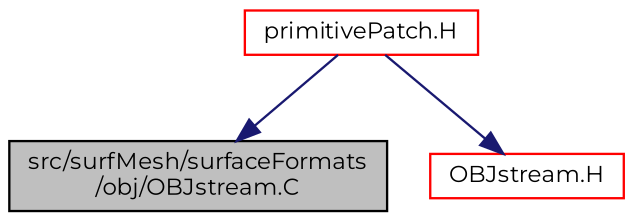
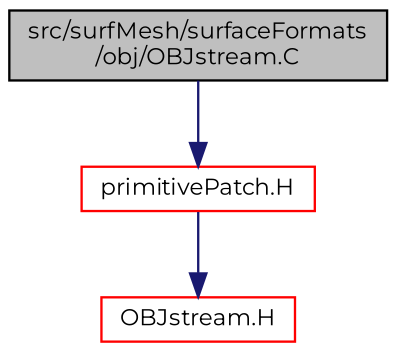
(296, 90) -> (198, 112)
